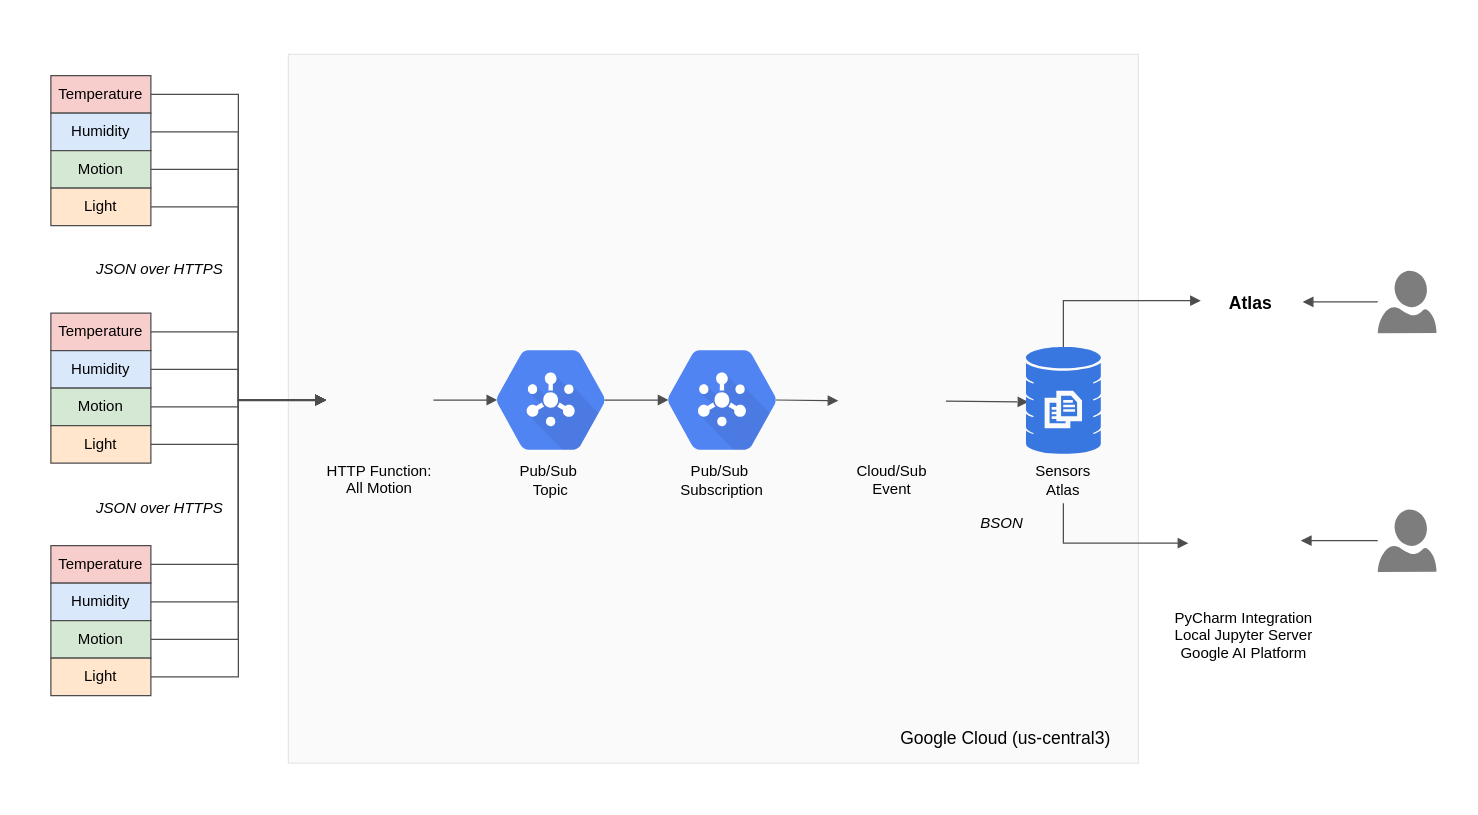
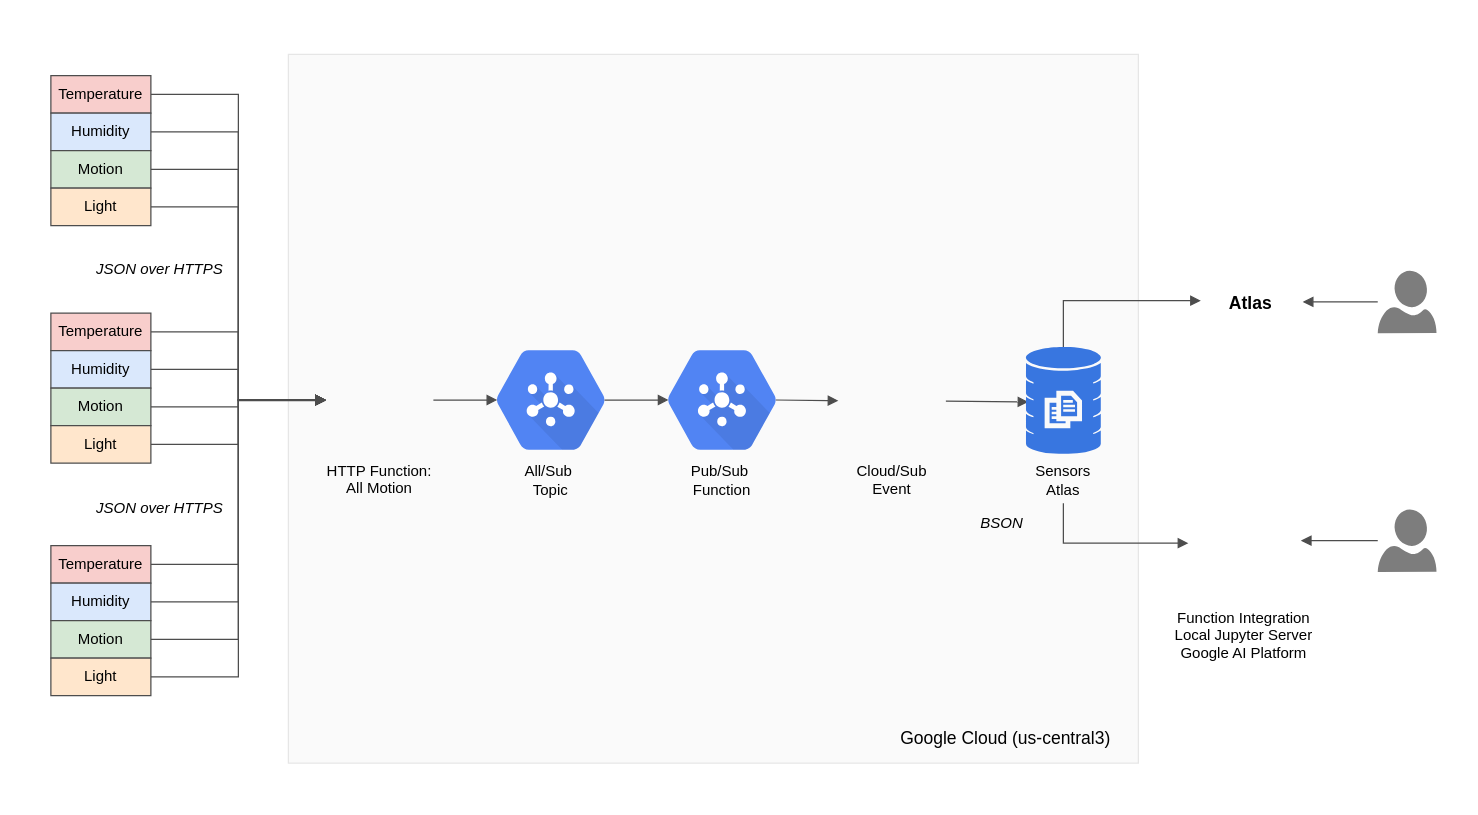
(551, 481) -> (551, 481)
(722, 481) -> (722, 481)
(1243, 618) -> (1243, 618)
